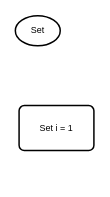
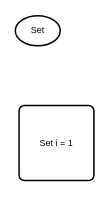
(57, 128) -> (57, 143)
